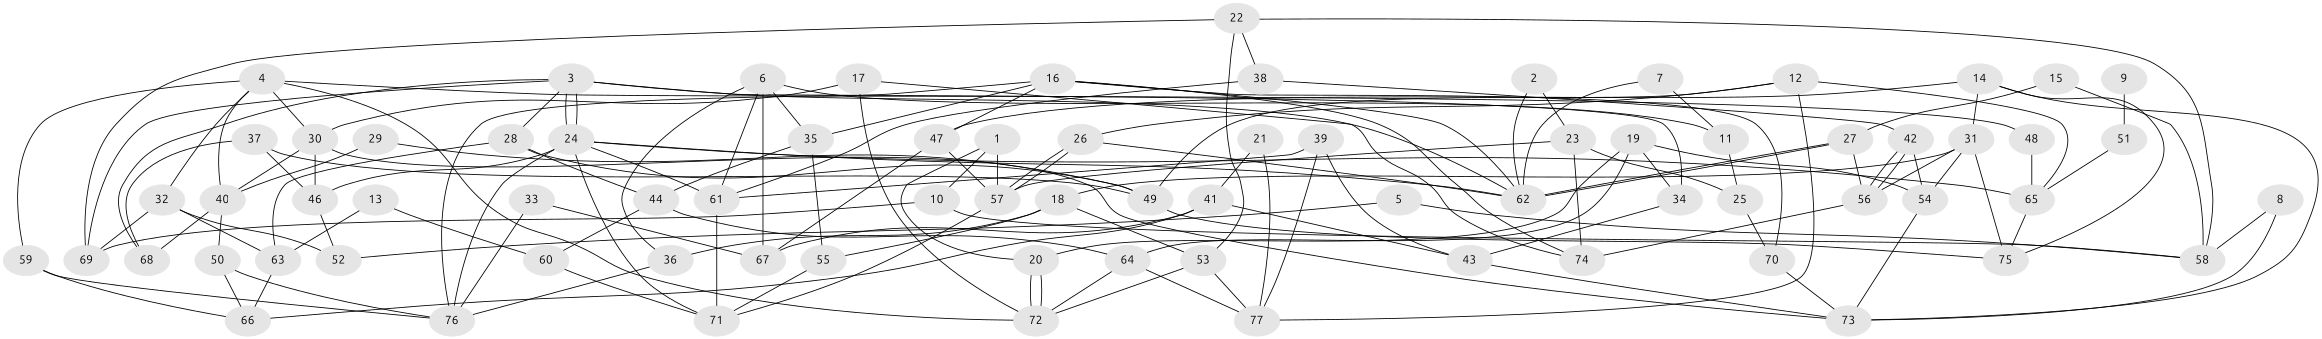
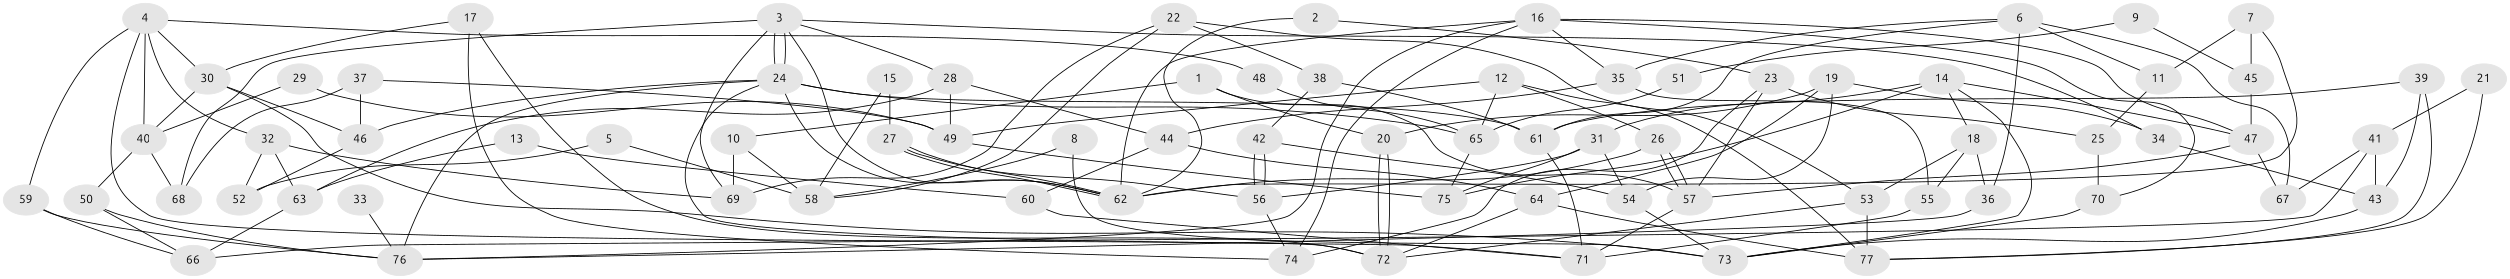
none -> (2251, 79)
(1539, 177) -> (1958, 109)
(647, 230) -> none
